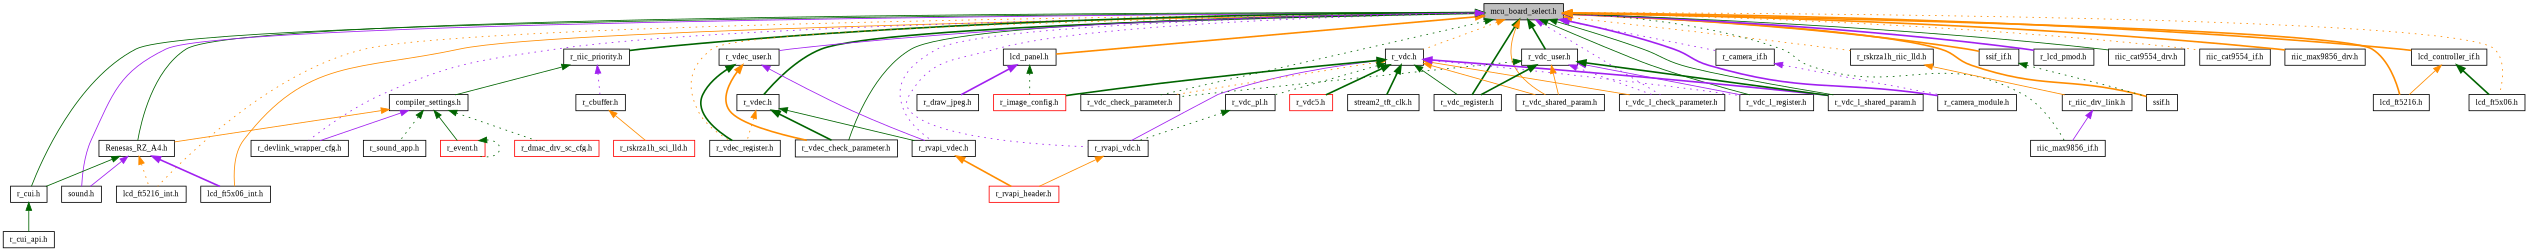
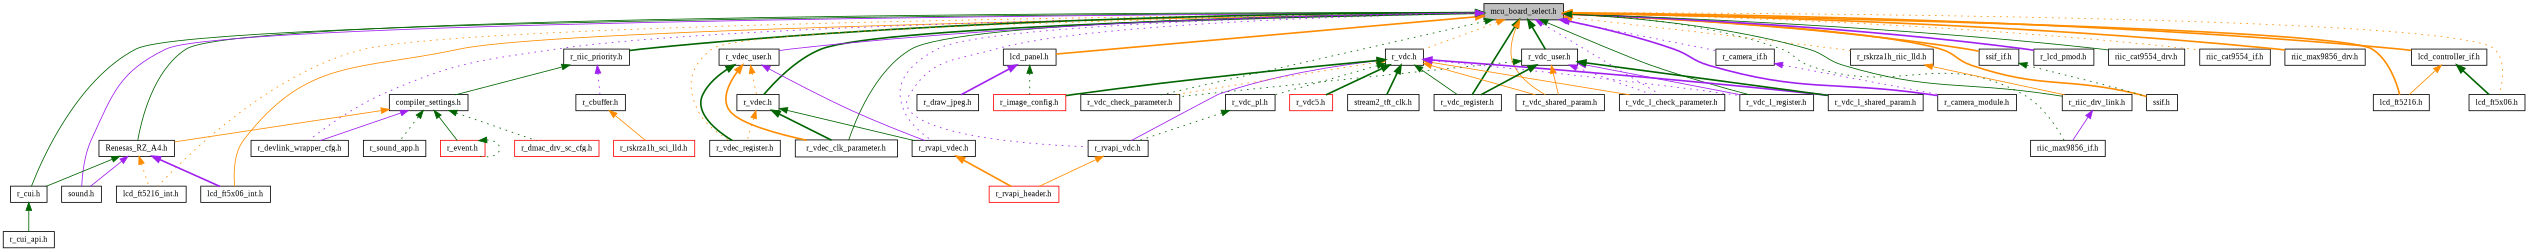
(1692, 68) -> (1818, 53)
none -> (754, 84)
(846, 148) -> (846, 148)
